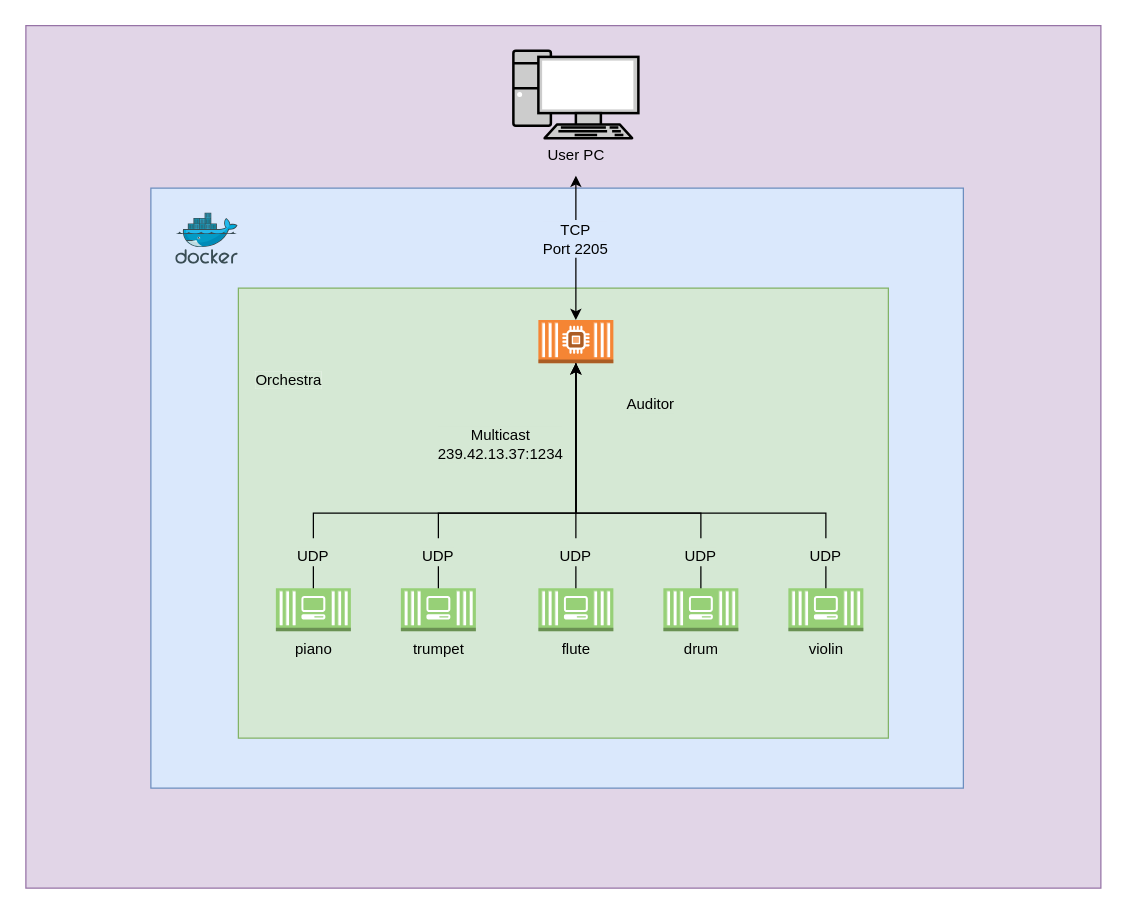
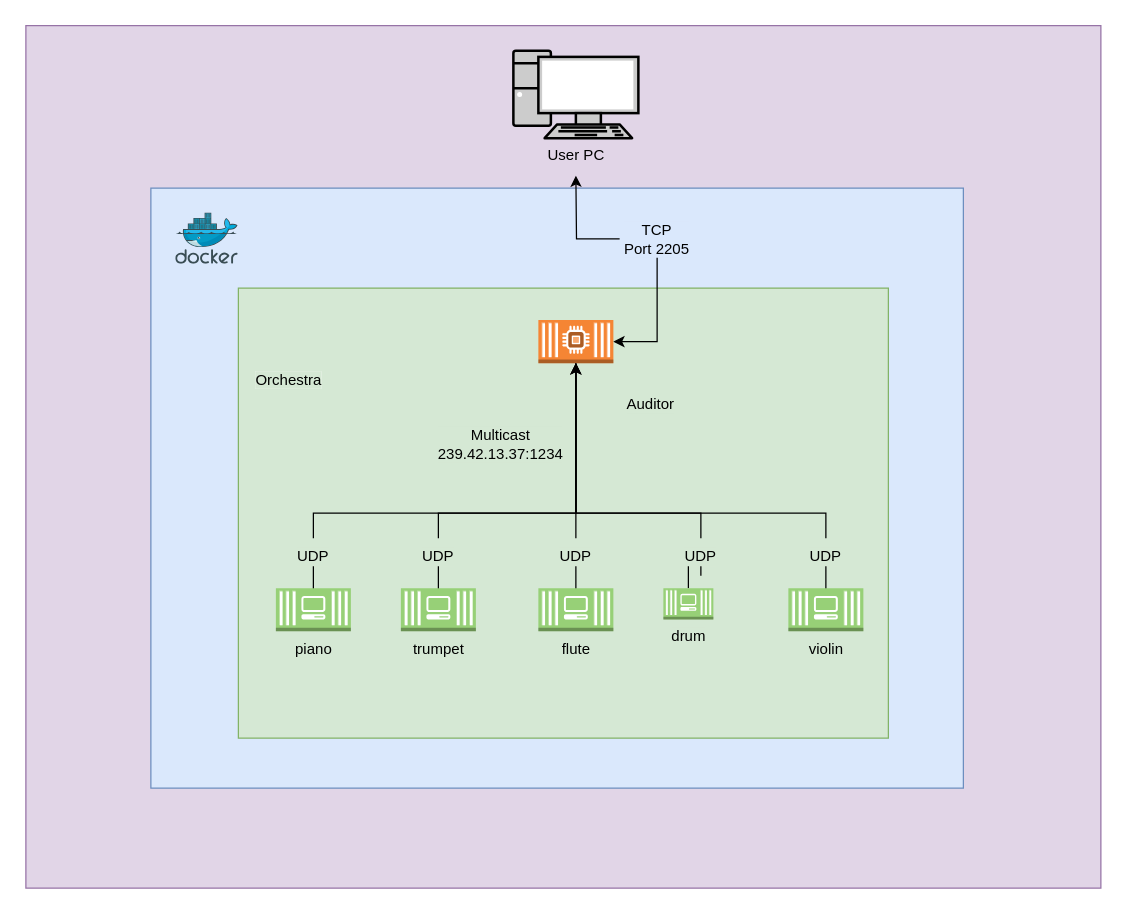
(576, 239) -> (657, 239)
(701, 610) -> (688, 604)
